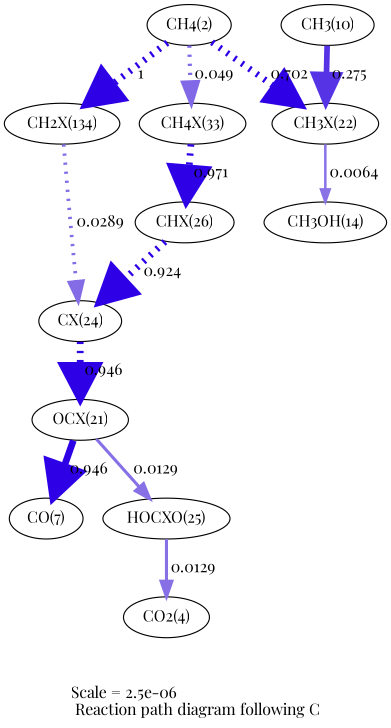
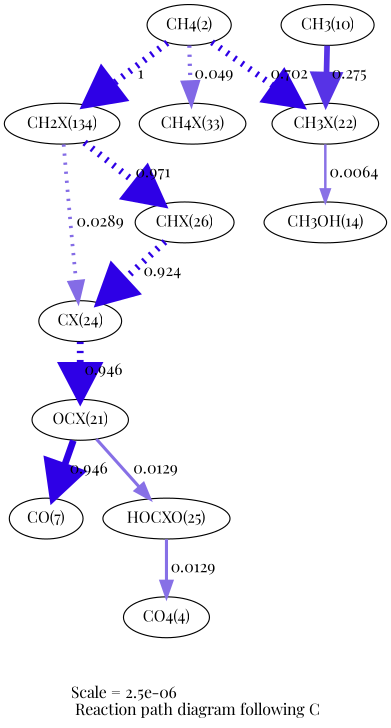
(190, 156) -> (110, 163)
(166, 617) -> (166, 617)
